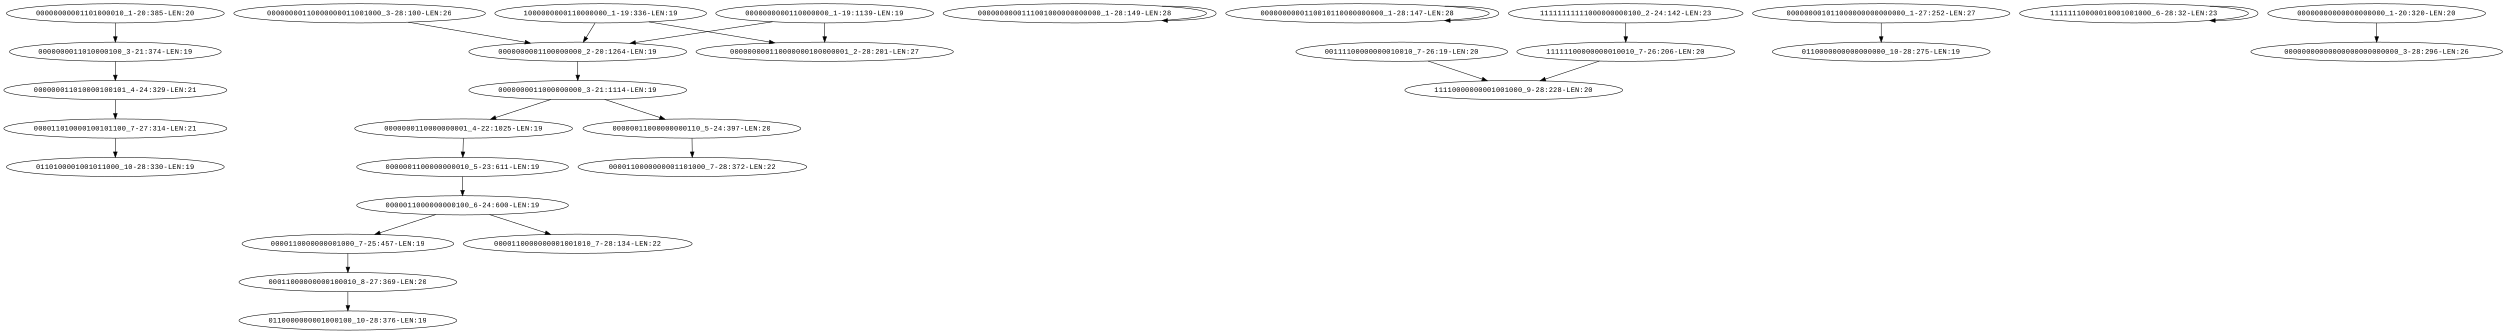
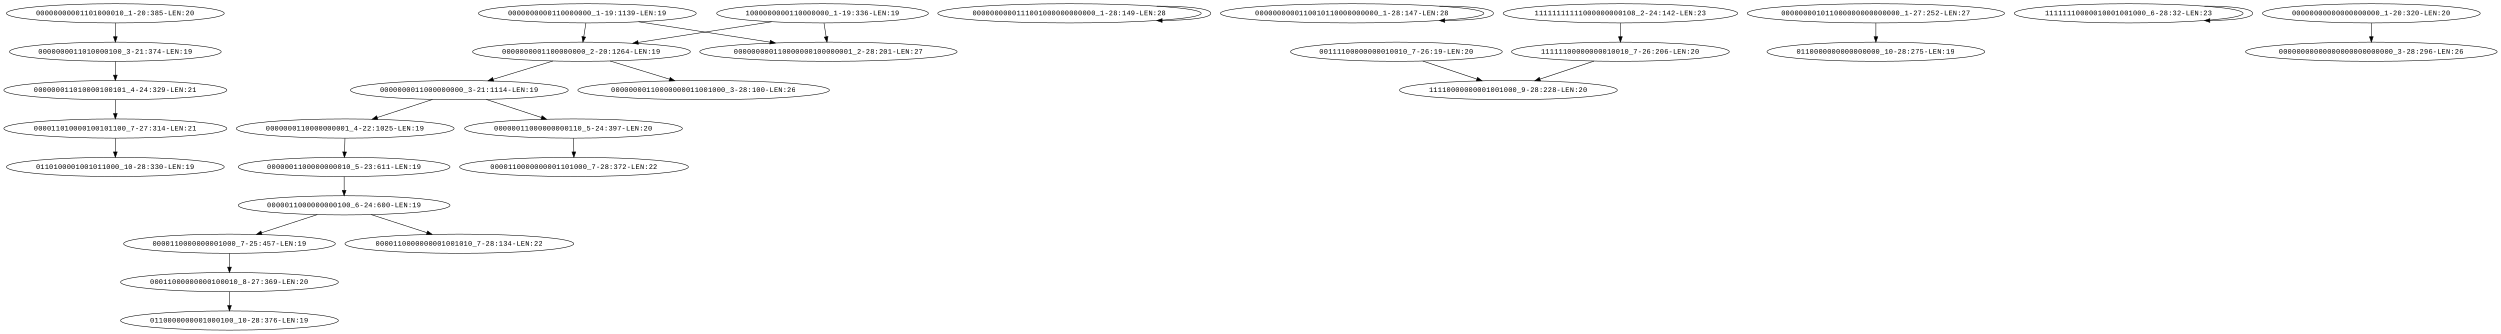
(1626, 13) -> (1620, 13)
(467, 32) -> (640, 70)
